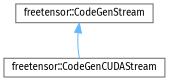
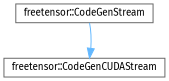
(78, 46) -> (91, 36)
